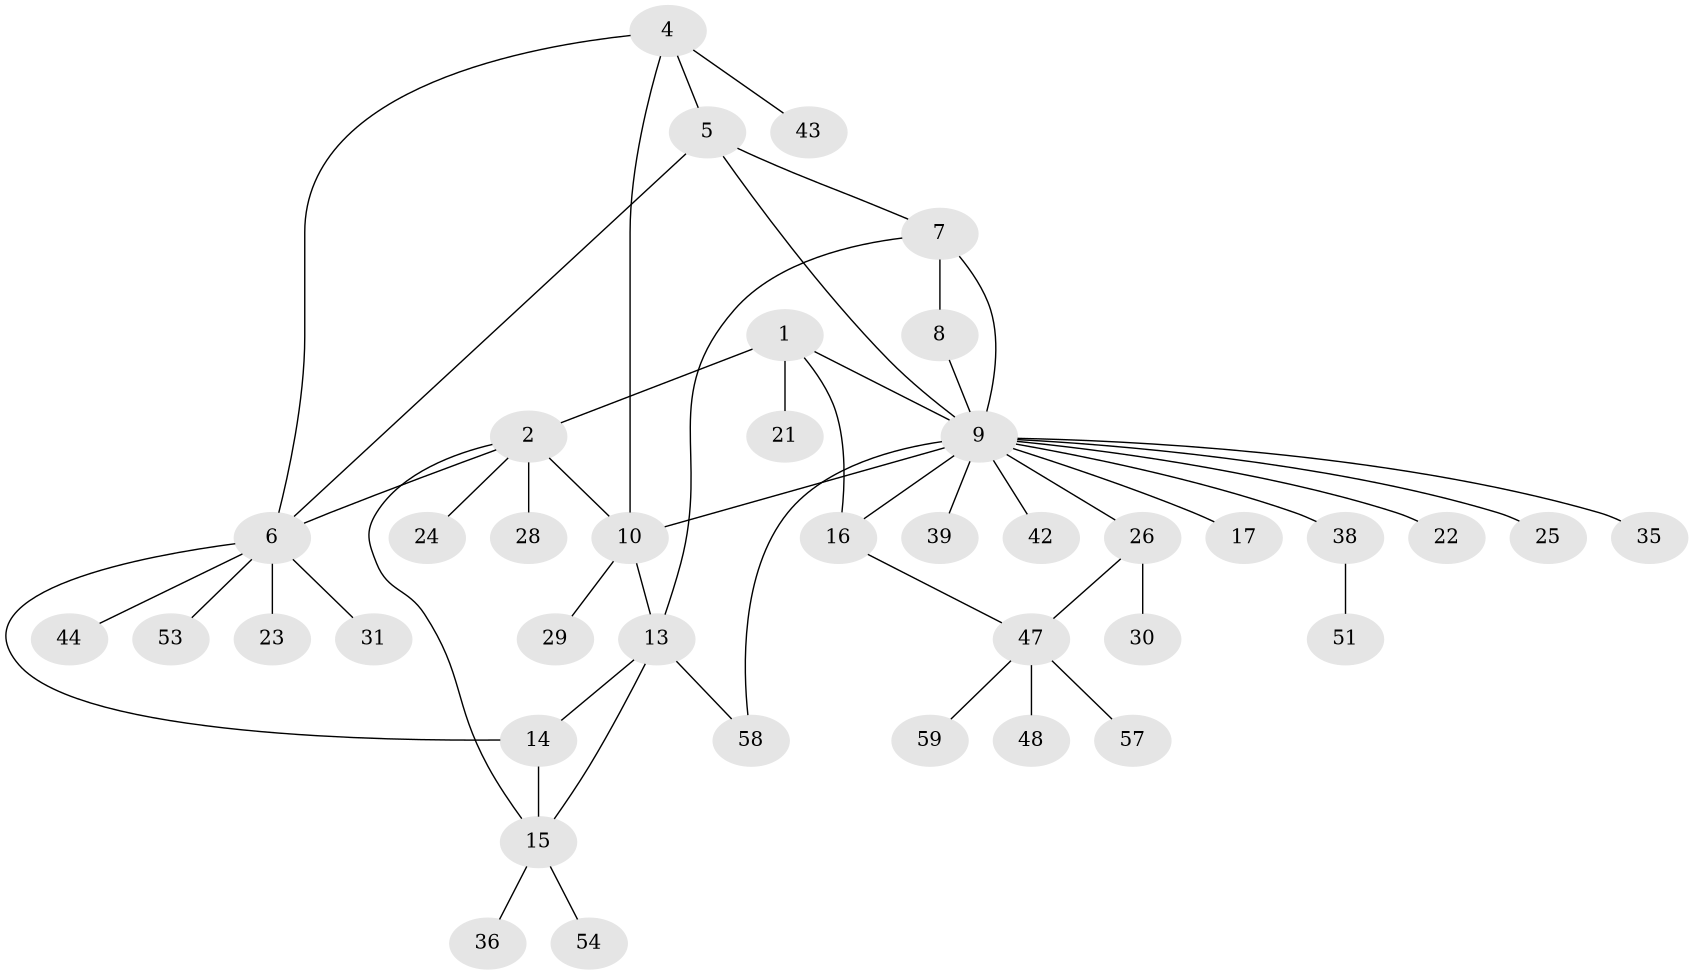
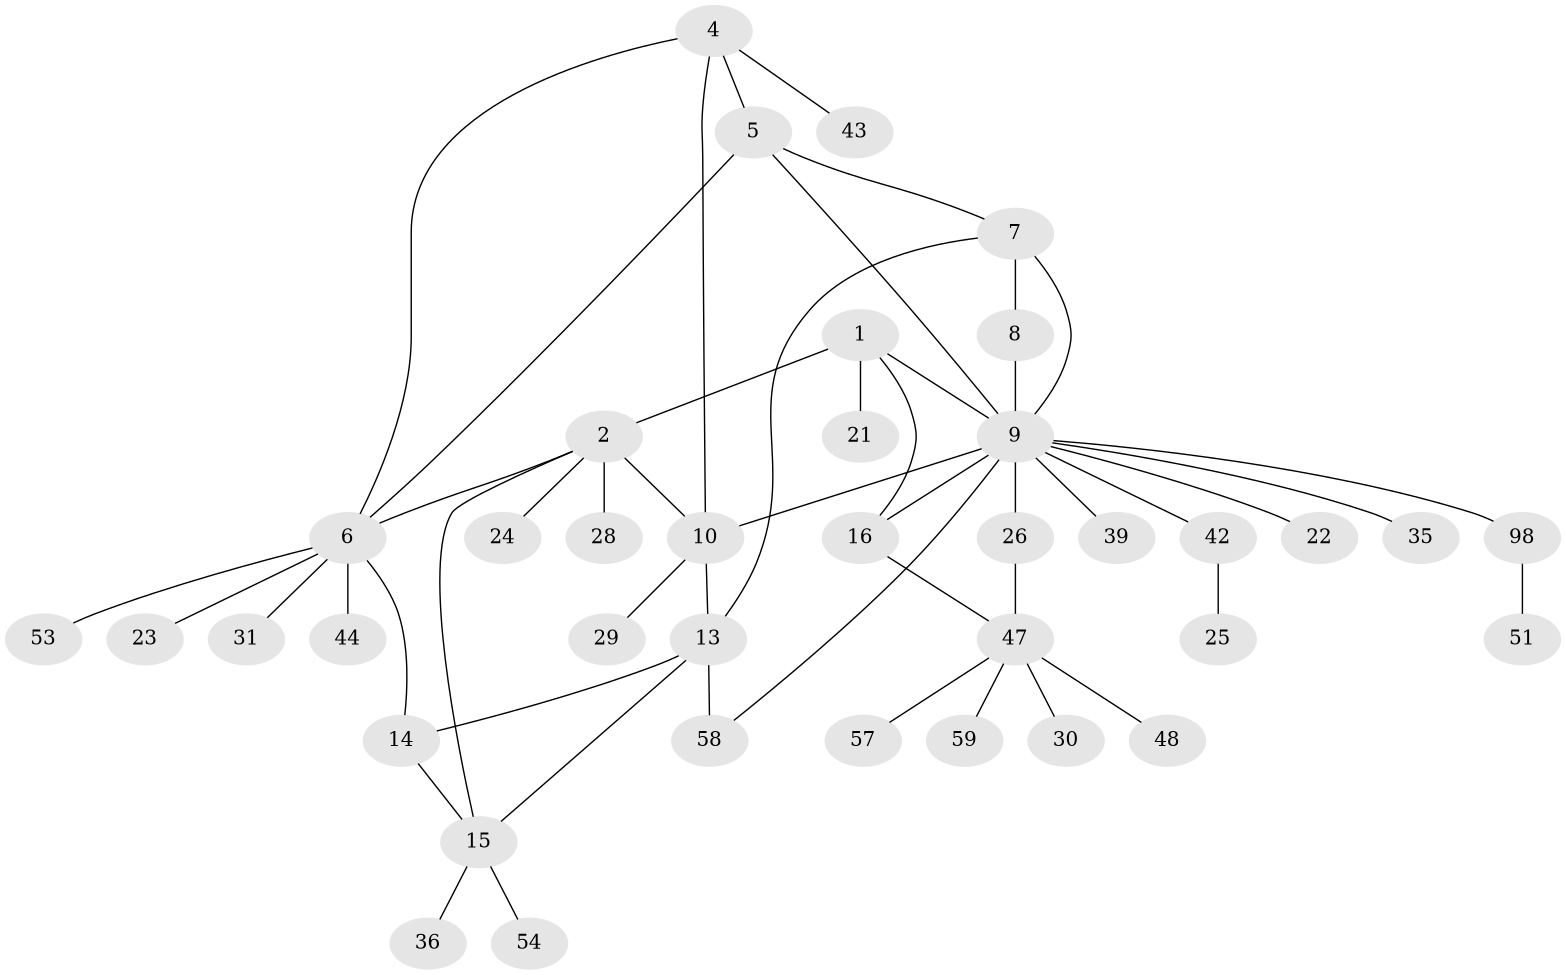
(1271, 465) -> (1218, 589)
(1244, 538) -> none
(1346, 538) -> (1522, 538)
(1143, 589) -> (1041, 690)
